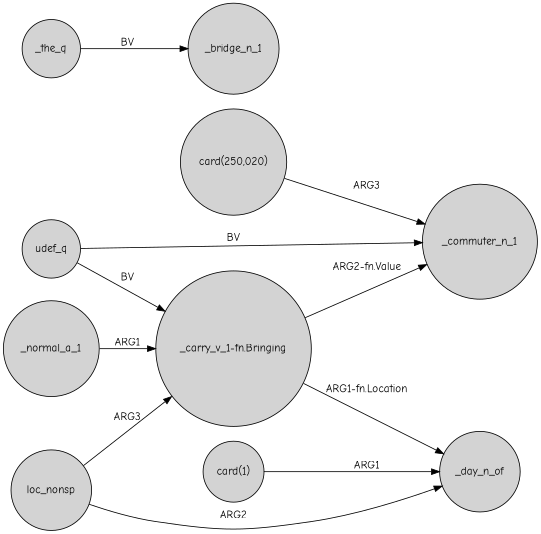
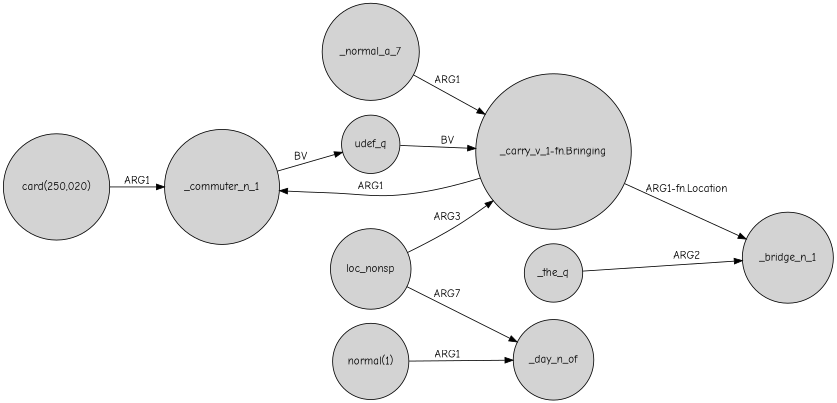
(128, 43) -> (687, 256)
(367, 186) -> (137, 181)
(248, 246) -> (306, 163)
(367, 267) -> (371, 187)
(51, 349) -> (371, 52)
(370, 417) -> (682, 210)
(234, 472) -> (371, 361)
(234, 516) -> (447, 294)
